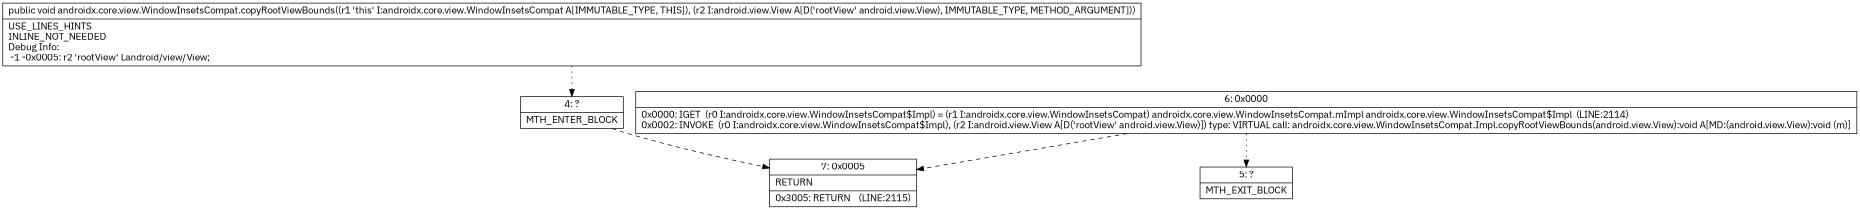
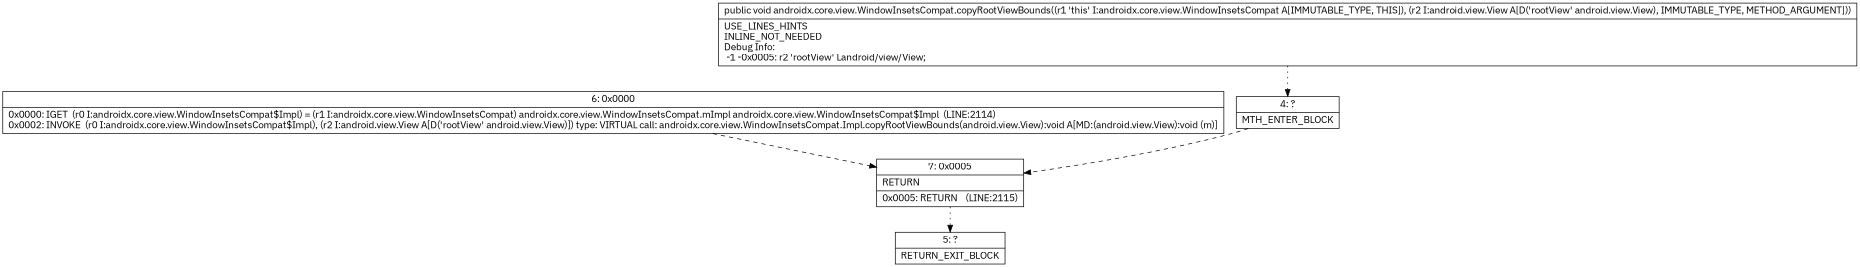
(1246, 147) -> (950, 216)
(1246, 191) -> (950, 256)
(843, 198) -> (950, 198)
